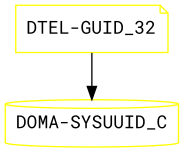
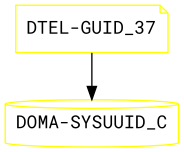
(92, 29) -> (92, 29)
